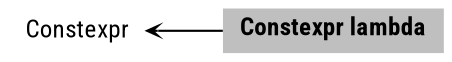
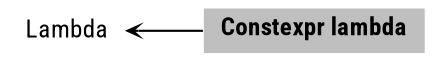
(78, 31) -> (68, 31)
